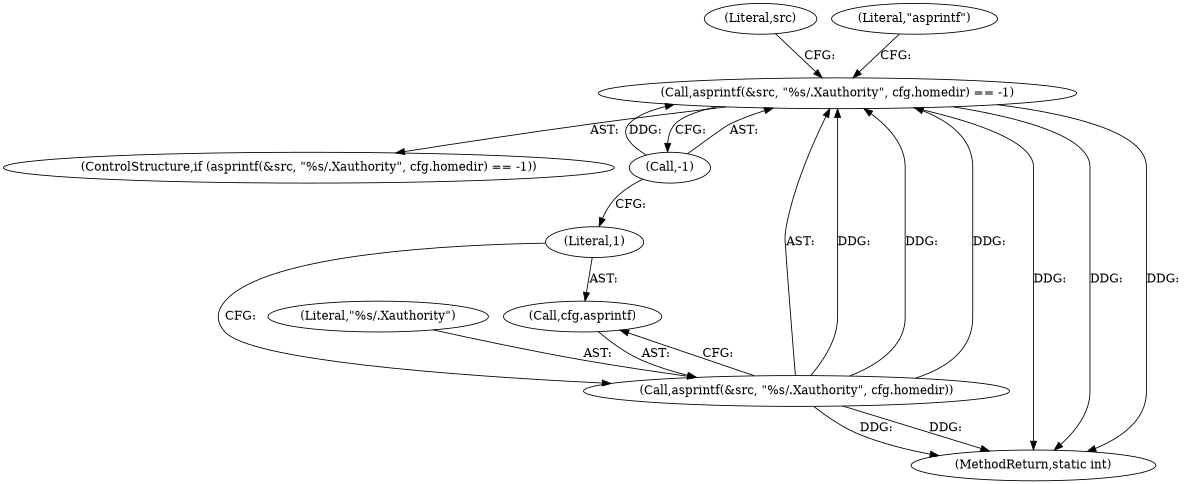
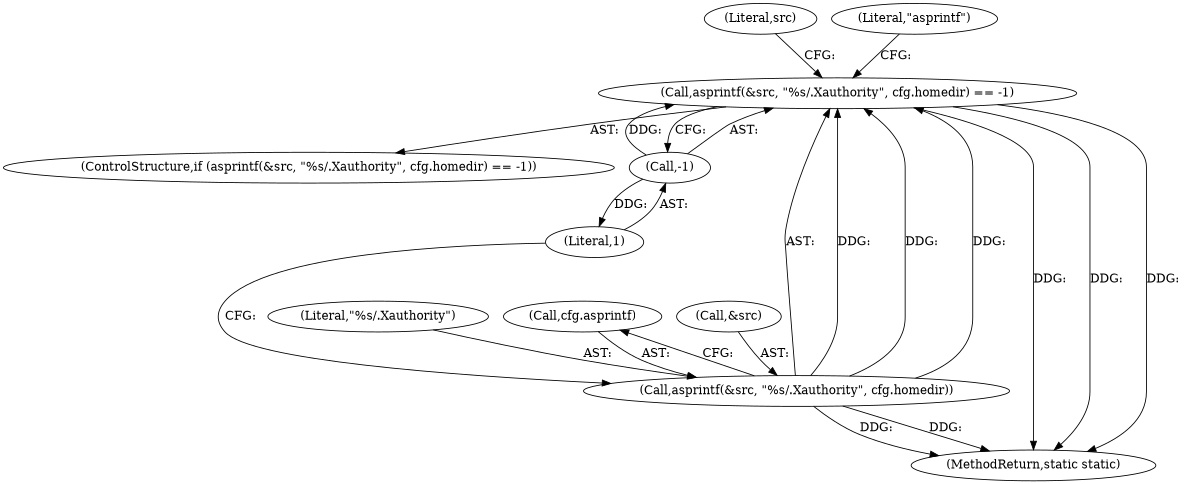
(633, 205) -> (633, 205)
(589, 275) -> (647, 214)
none -> (729, 317)
(1034, 465) -> (1034, 465)
